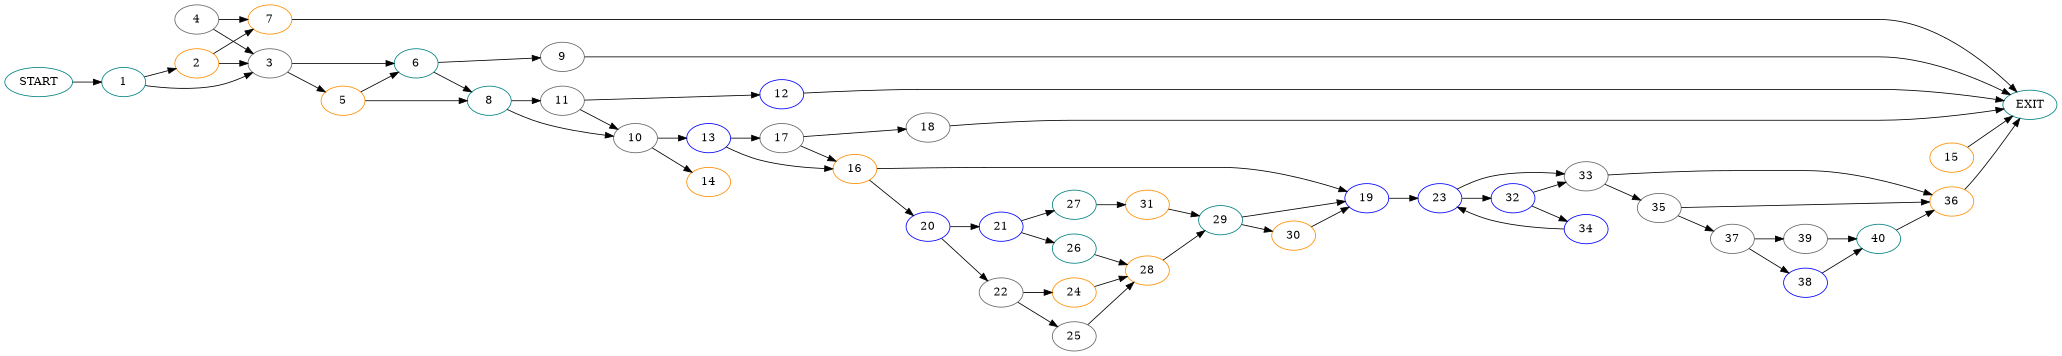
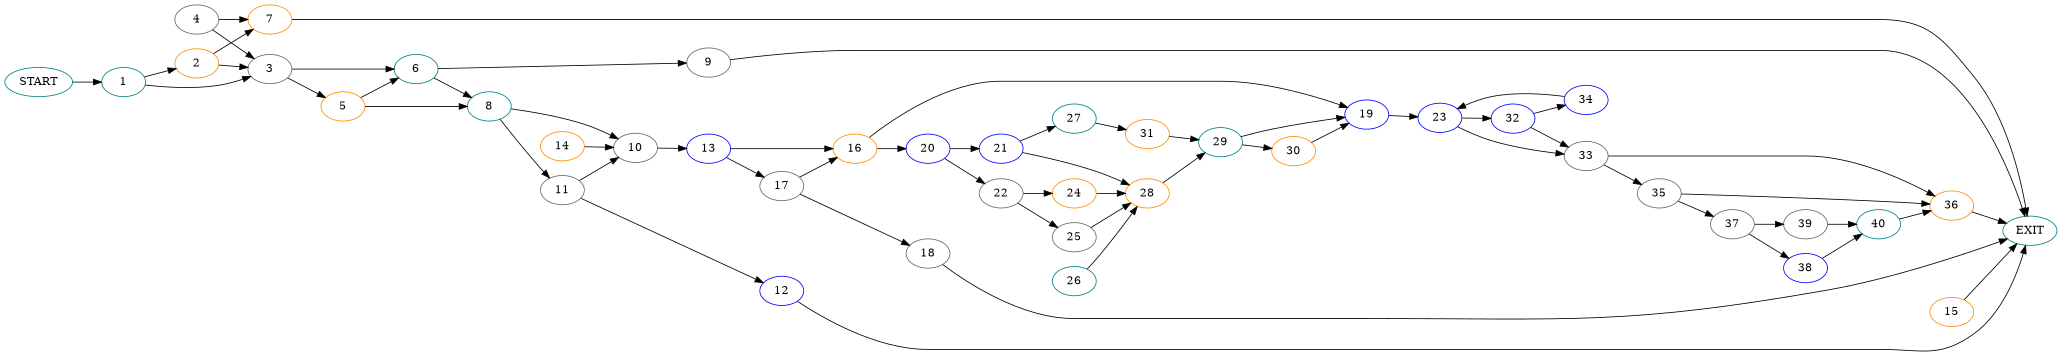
(669, 158) -> (595, 147)
(1034, 236) -> (1073, 164)
